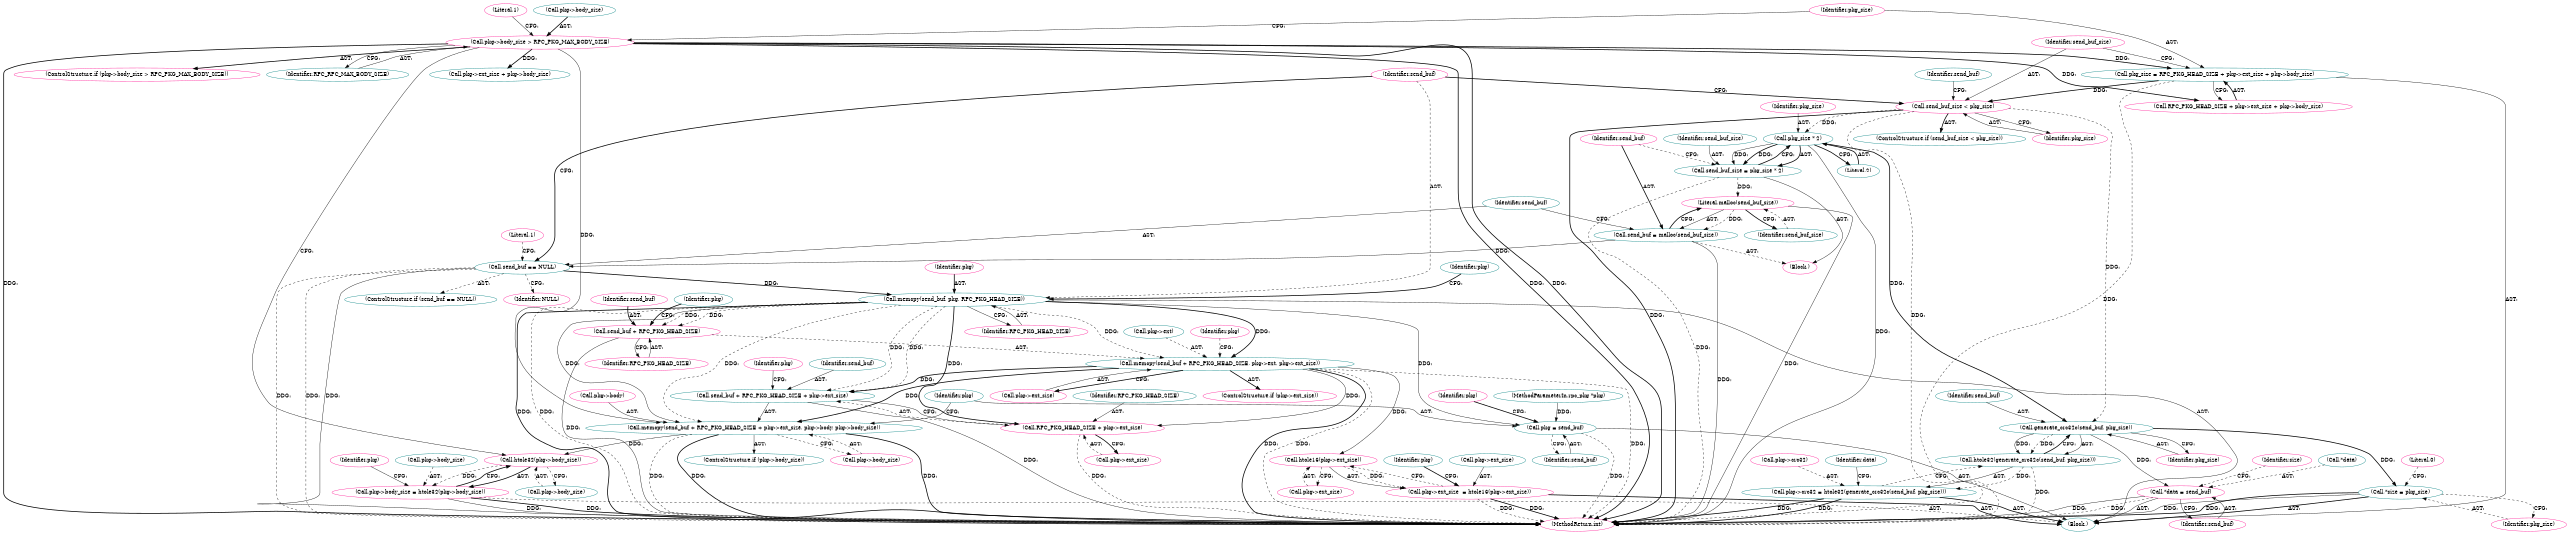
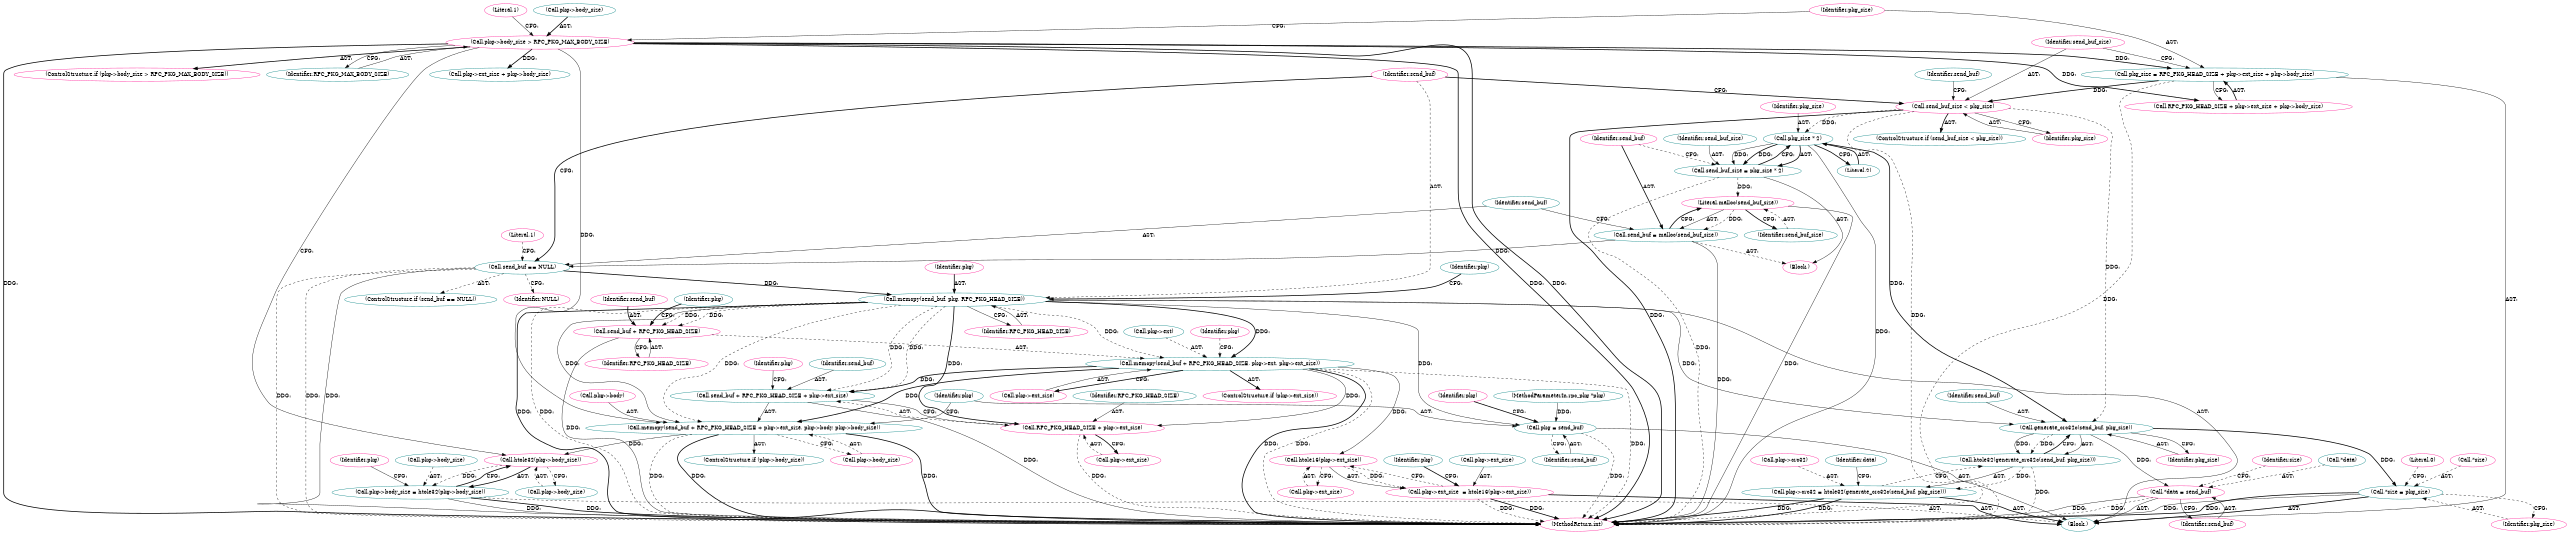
(338, 75) -> (338, 75)
none -> (1680, 325)
none -> (2473, 460)
(420, 492) -> (420, 492)
